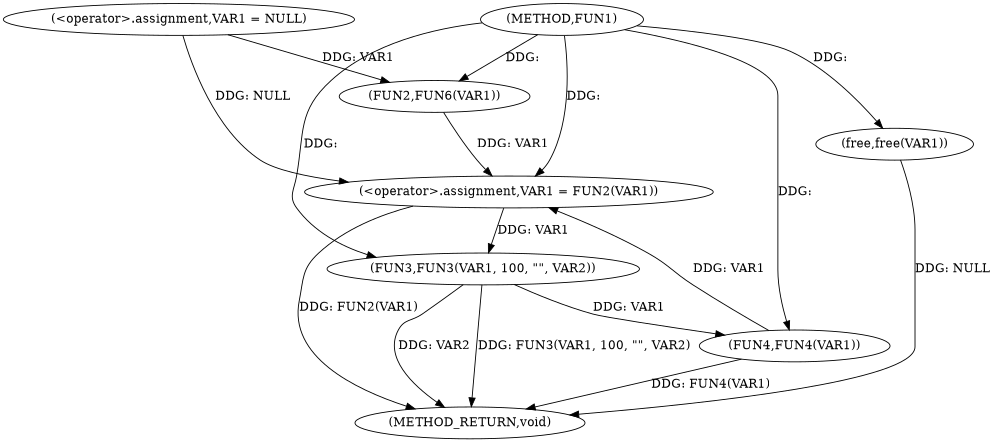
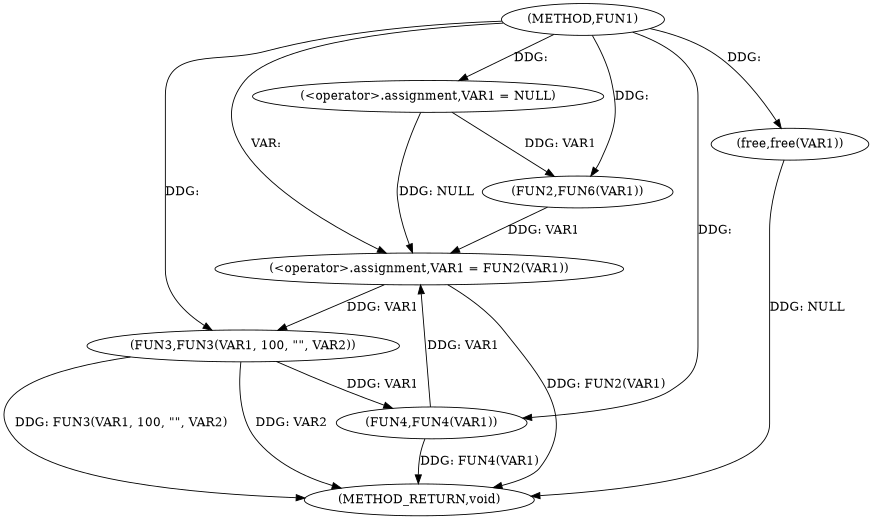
none -> (510, 56)
(585, 96) -> (268, 144)
